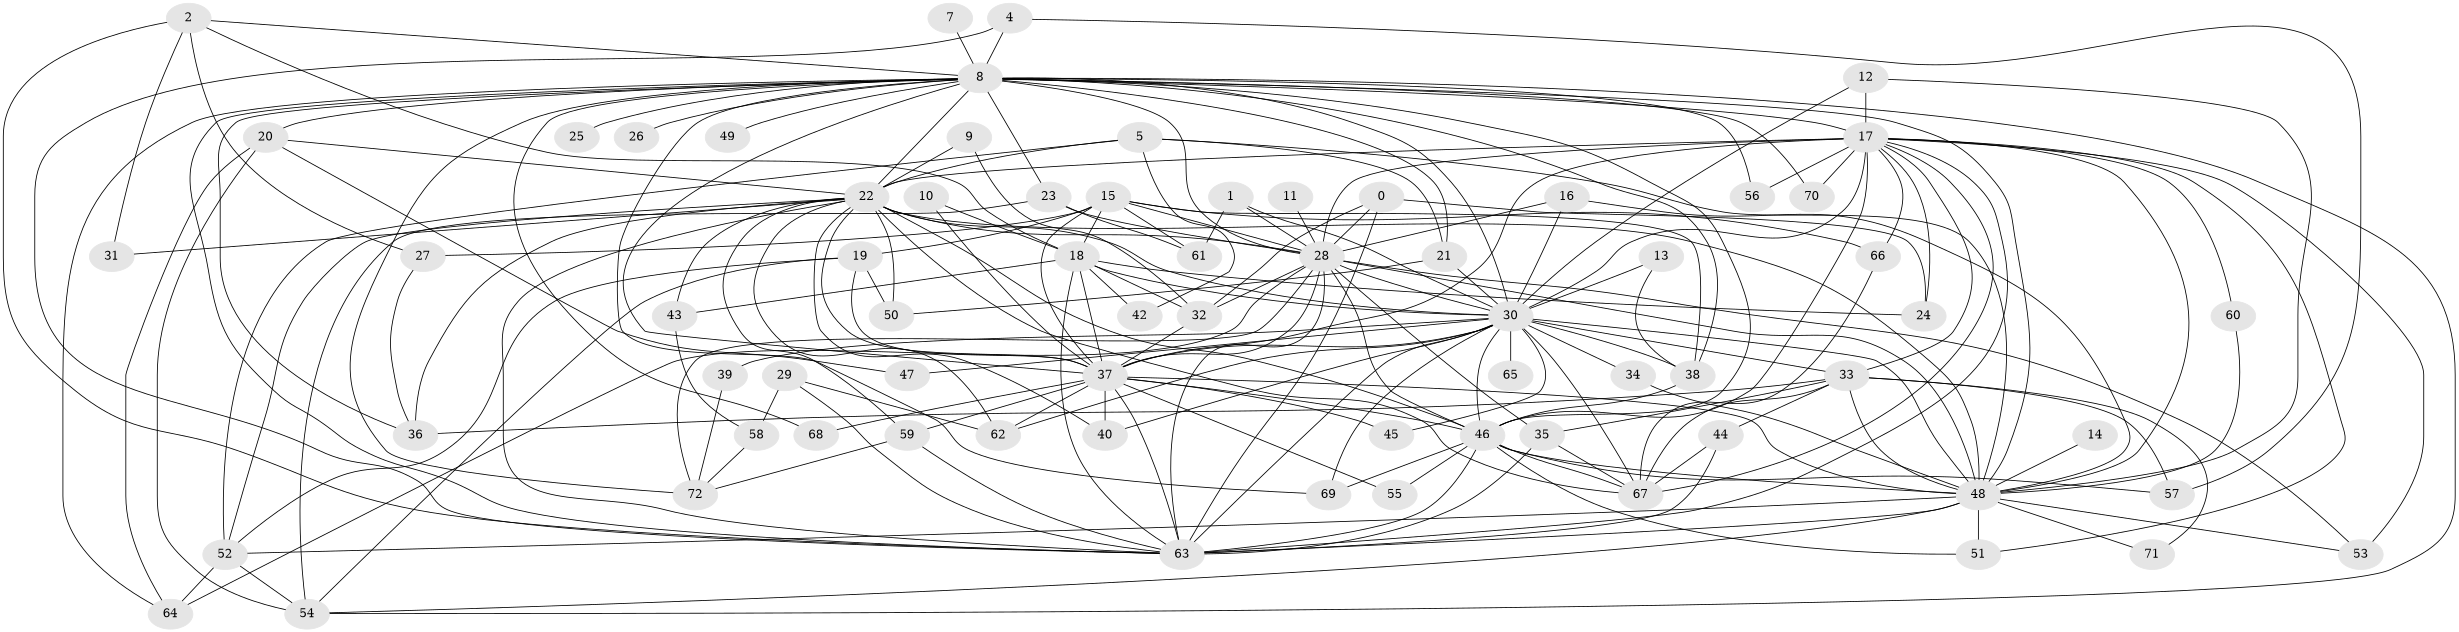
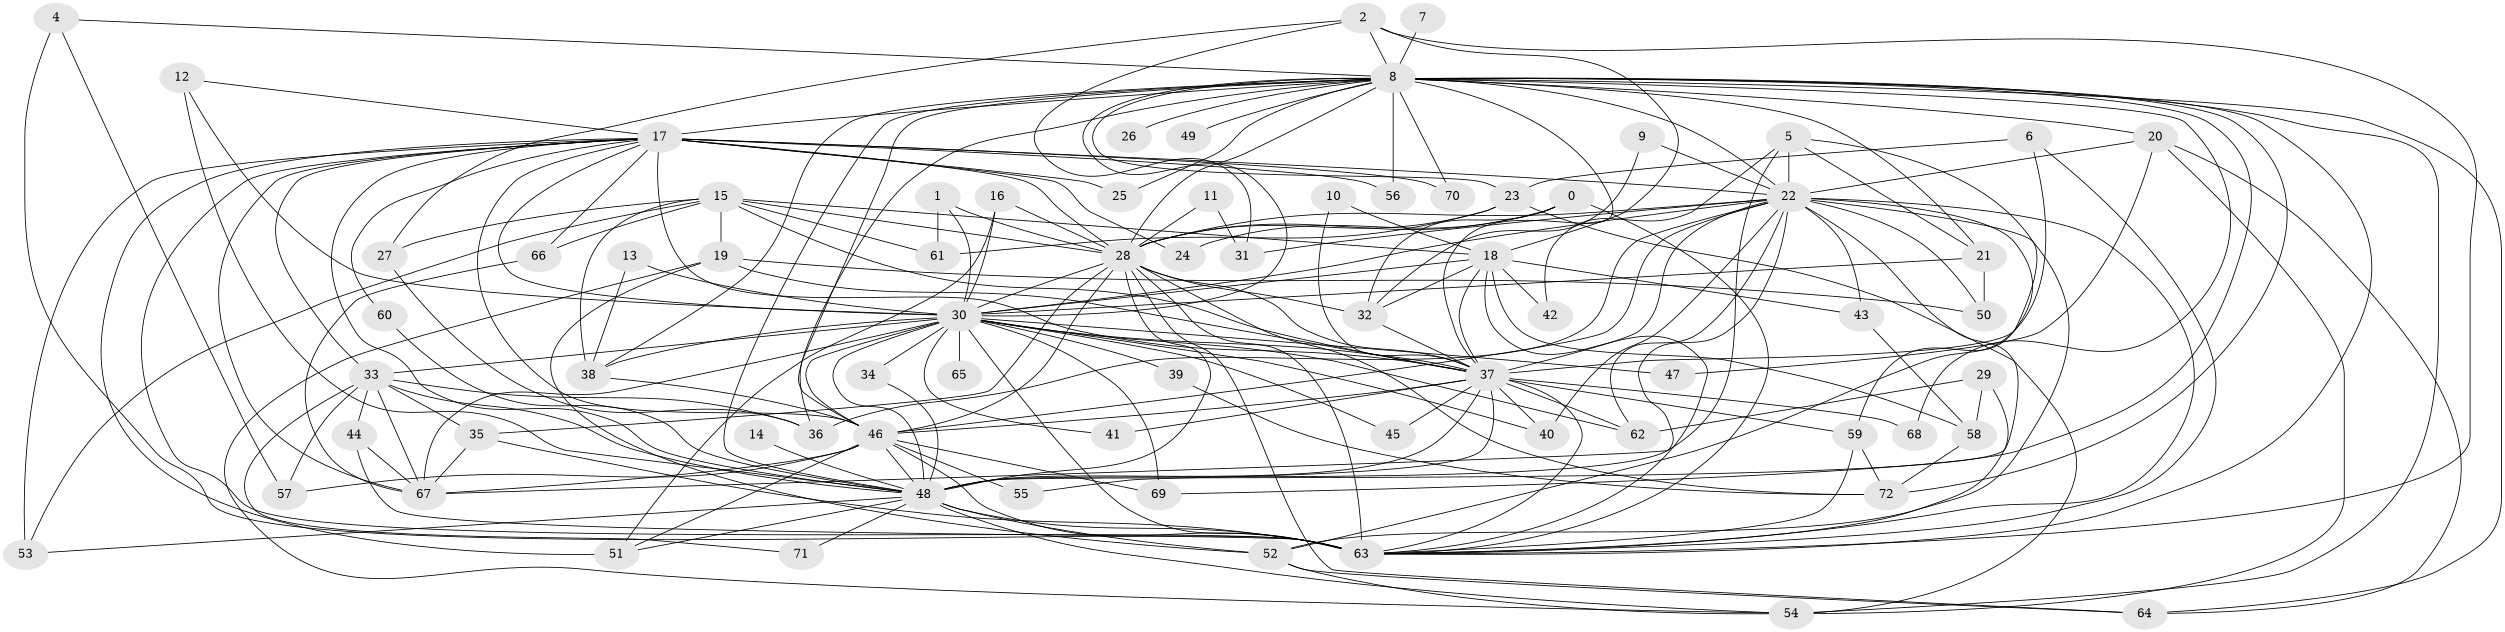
none -> (2030, 137)
none -> (893, 161)
none -> (1223, 221)
(1953, 254) -> (792, 368)
(1499, 298) -> (1746, 364)
(1871, 330) -> (323, 303)
none -> (1113, 435)
